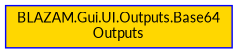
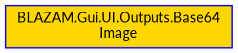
(119, 27) -> (119, 27)
